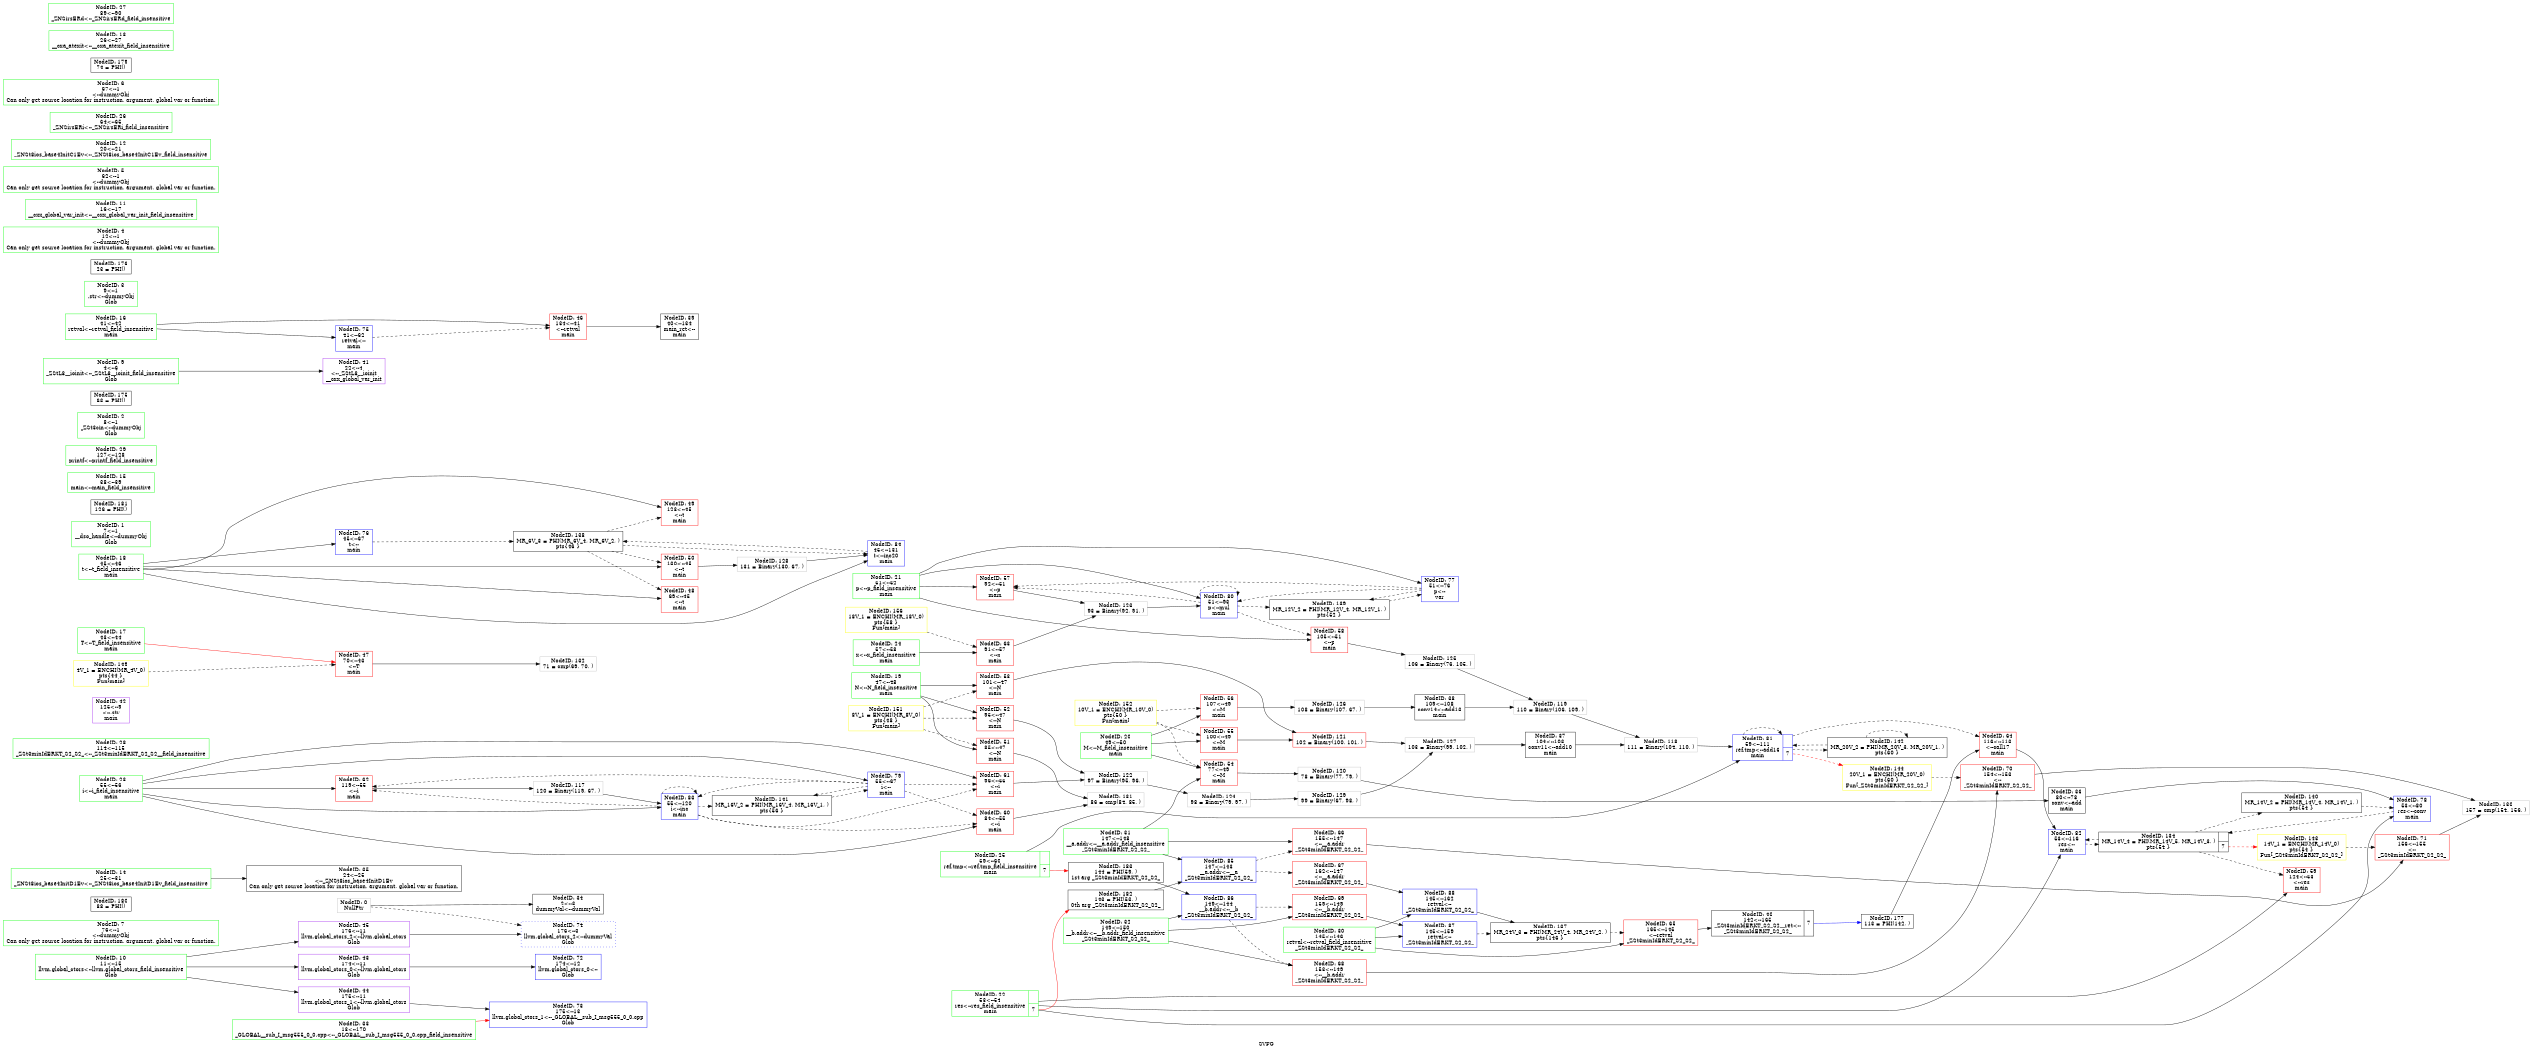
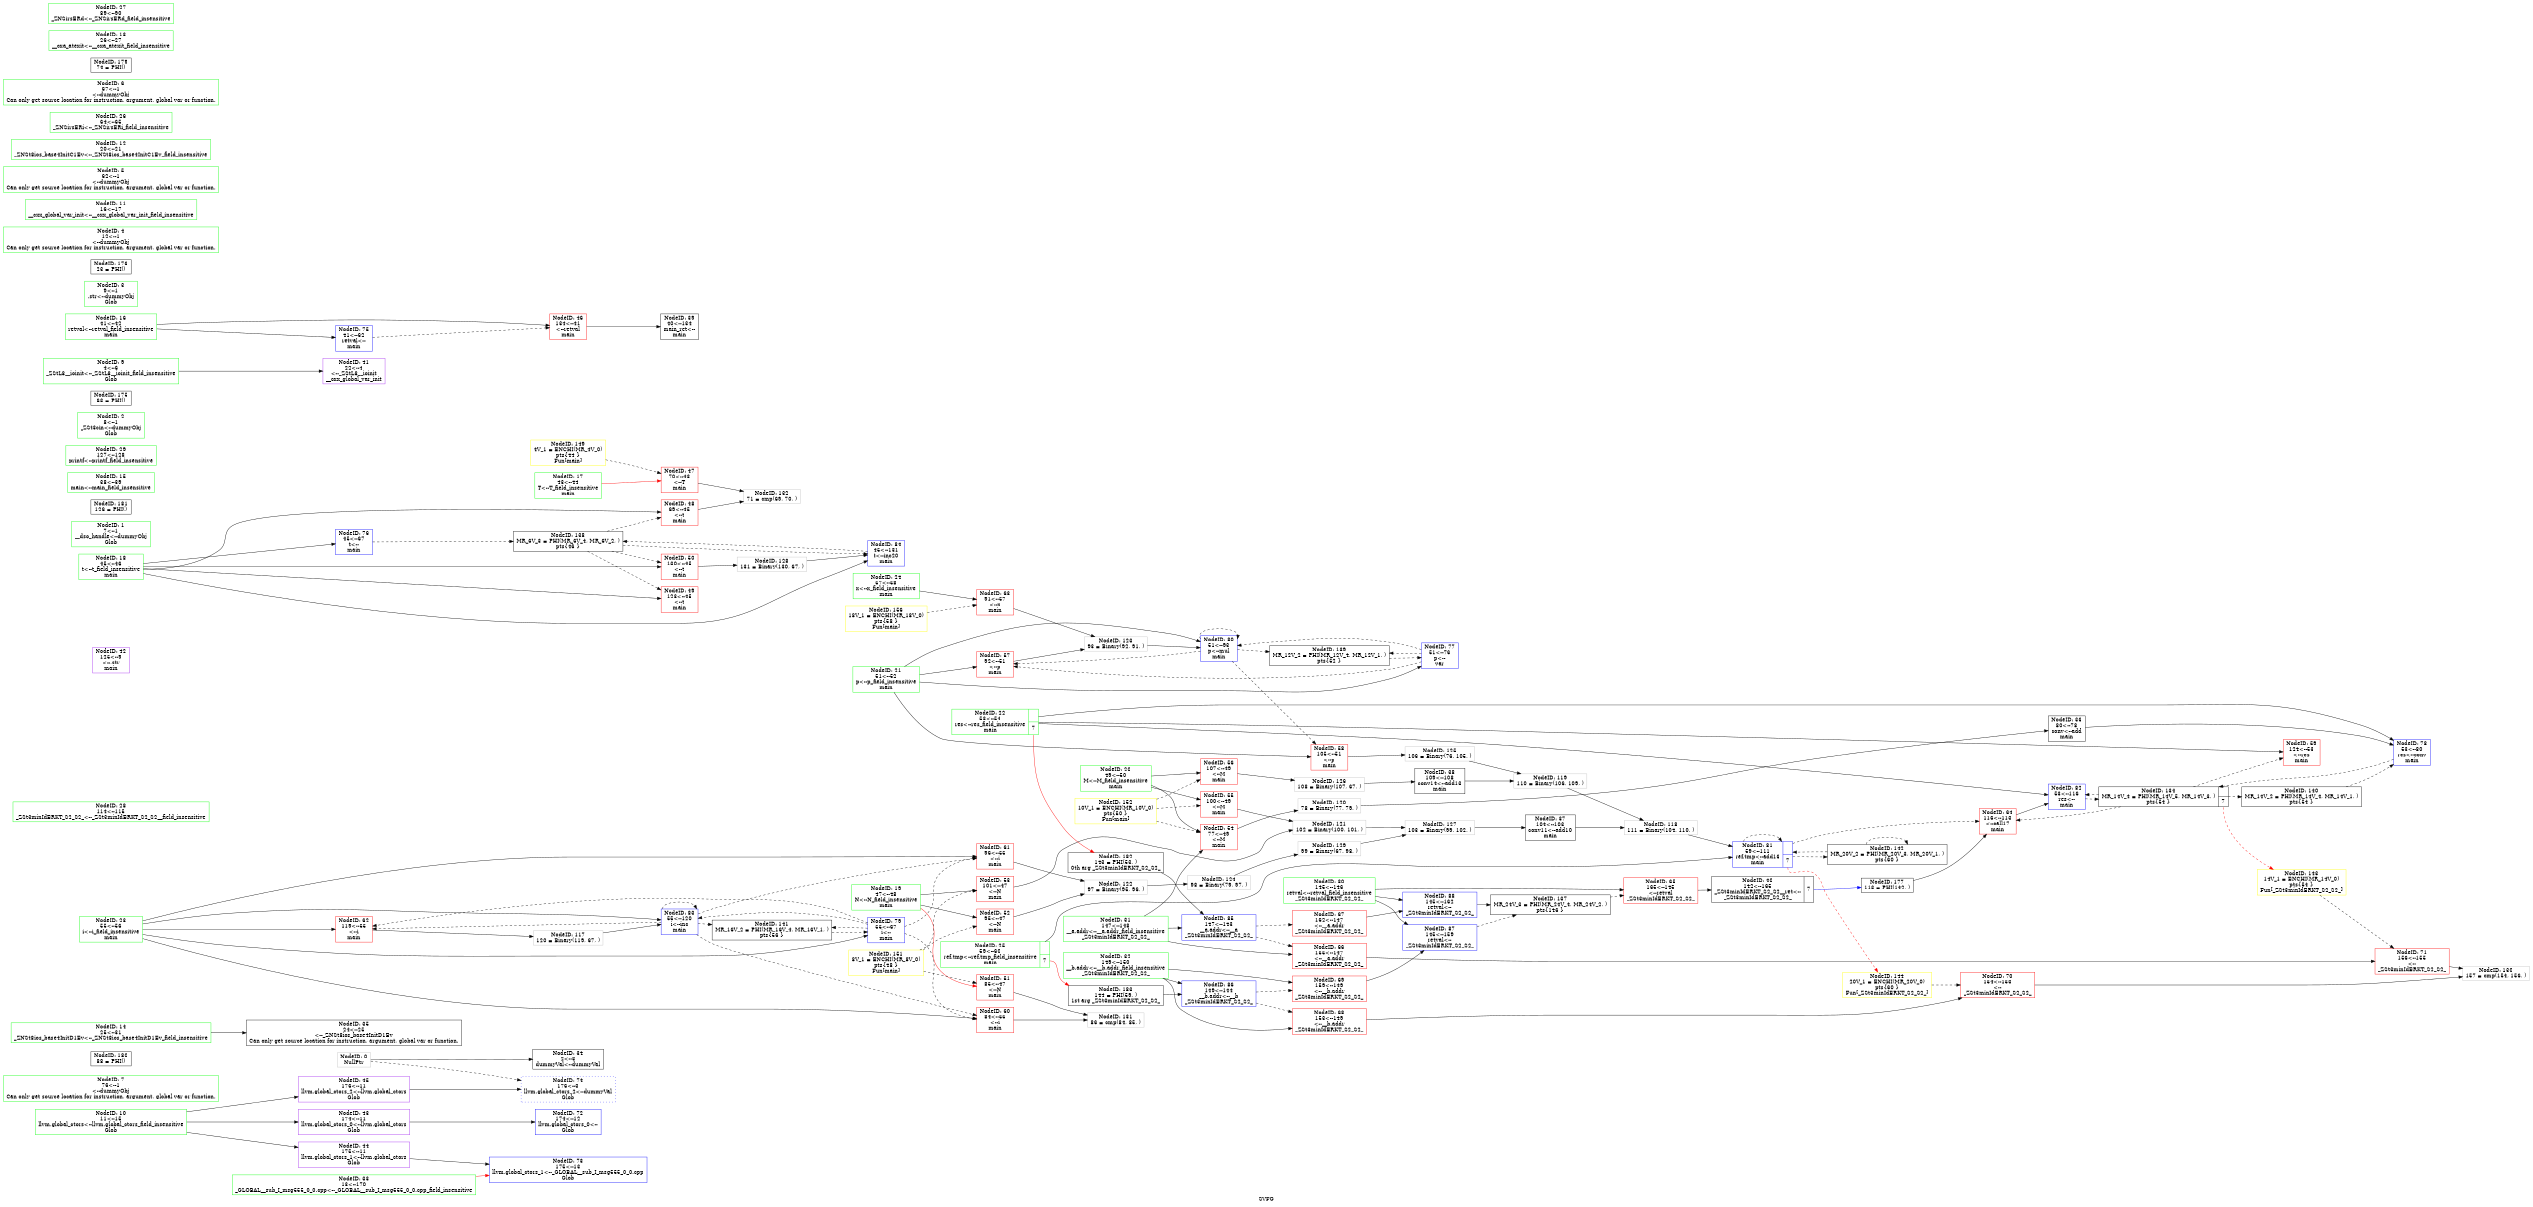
none -> (719, 506)
(938, 731) -> (933, 951)
(1329, 740) -> (1329, 827)
none -> (2071, 815)
